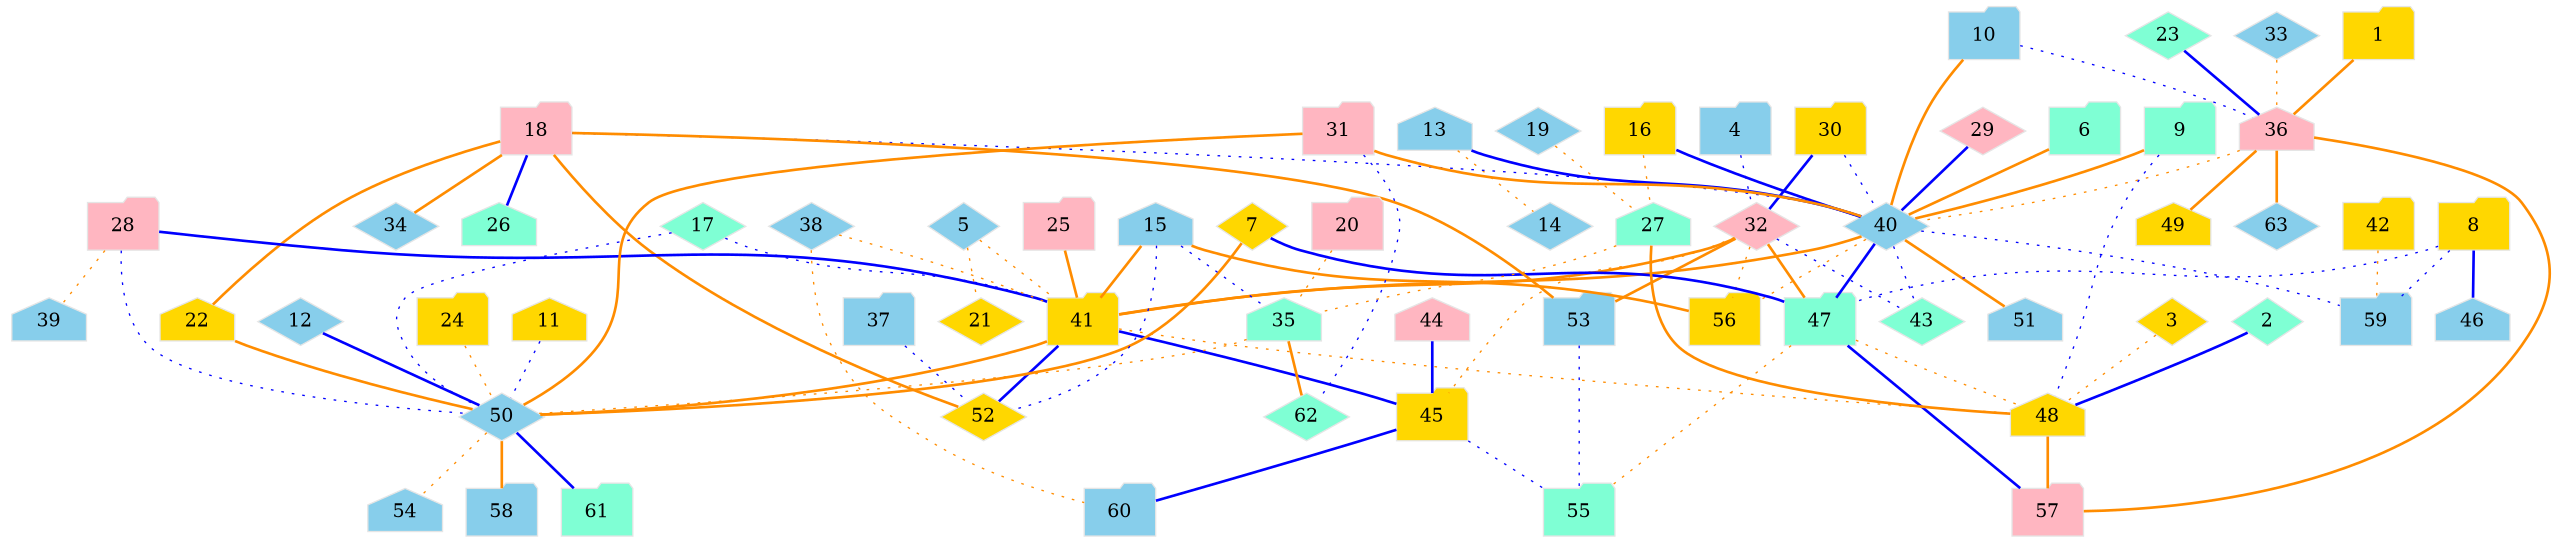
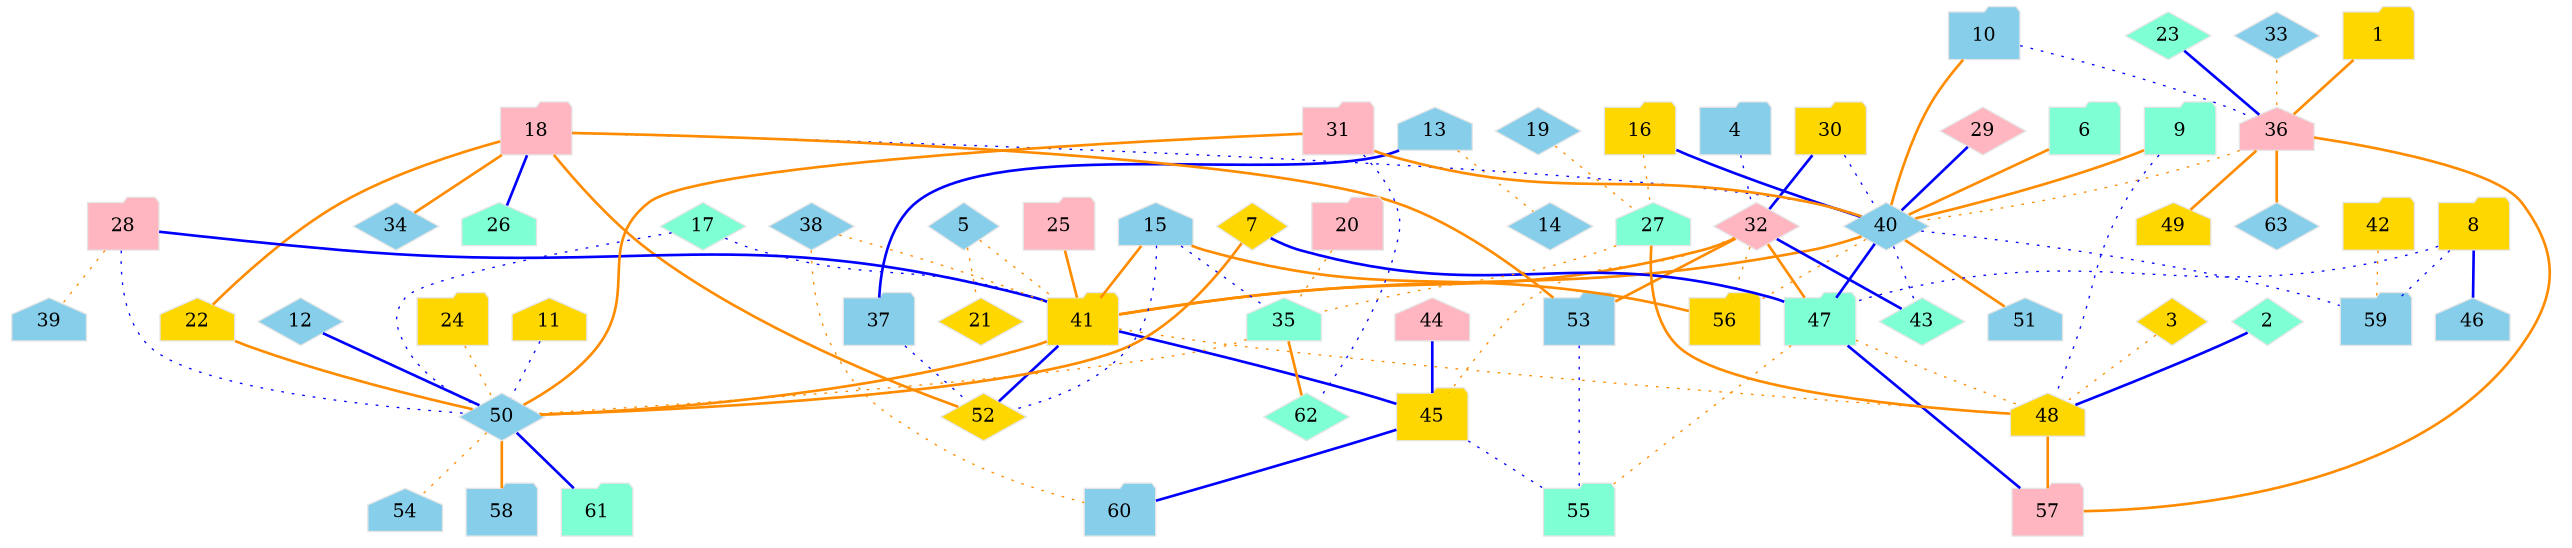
(1666, 184) -> (1088, 165)
(1839, 274) -> (1839, 274)
